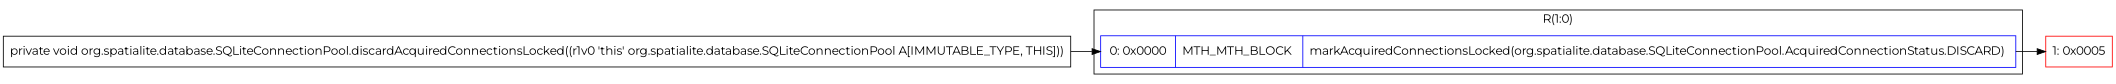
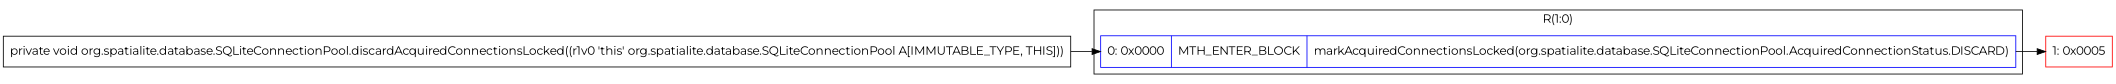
(1237, 51) -> (1239, 51)
